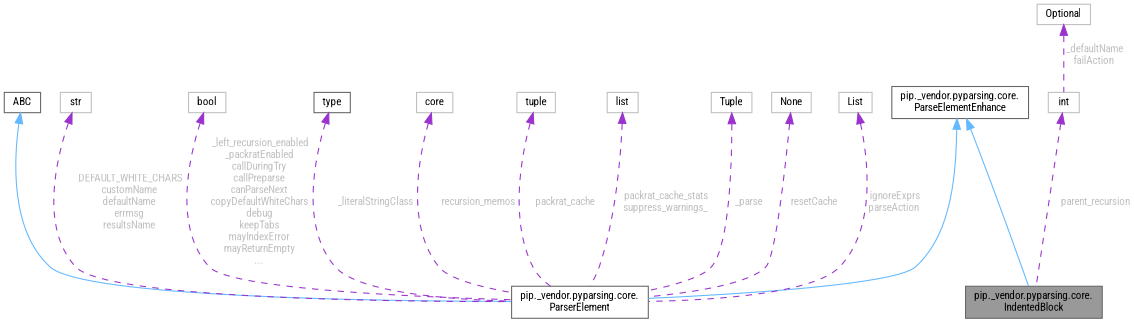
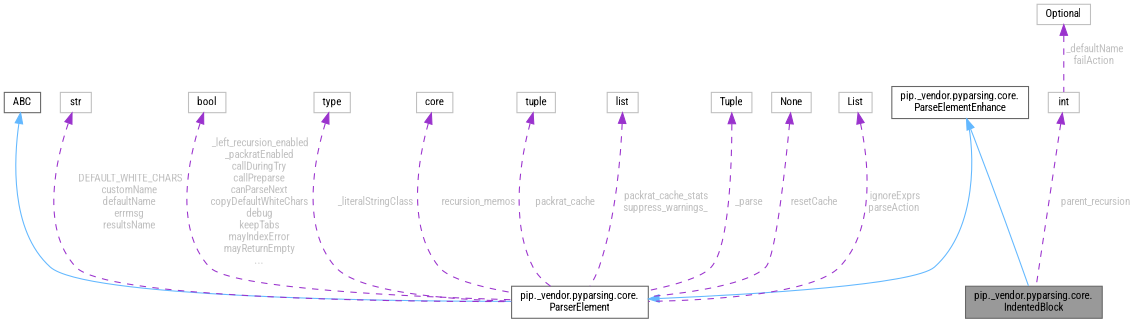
(332, 103) -> (332, 103)
(857, 282) -> (877, 282)
